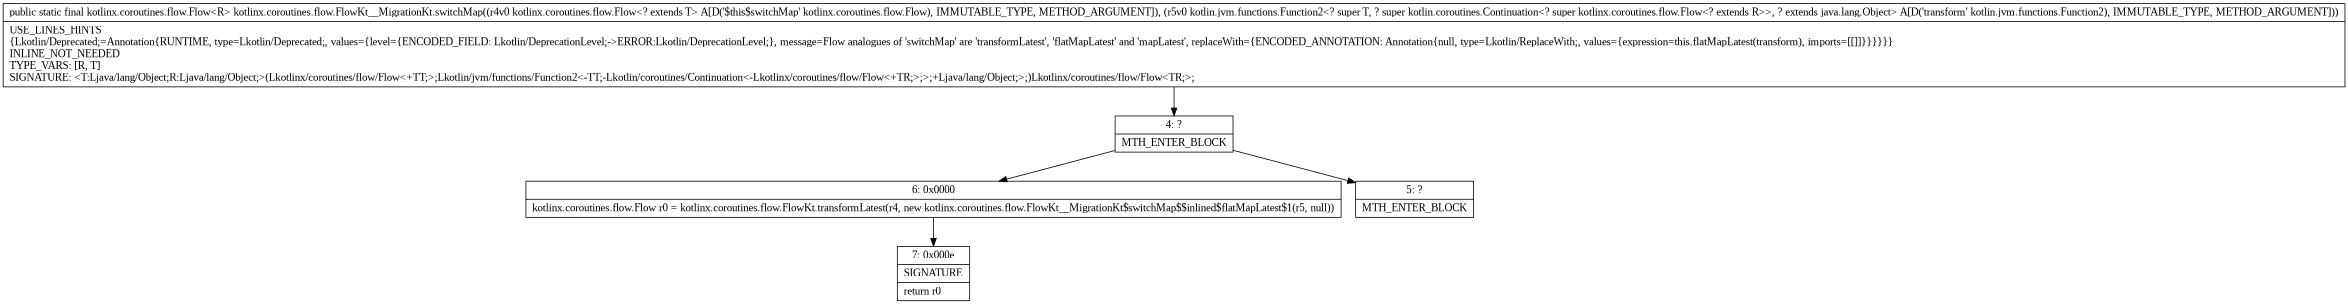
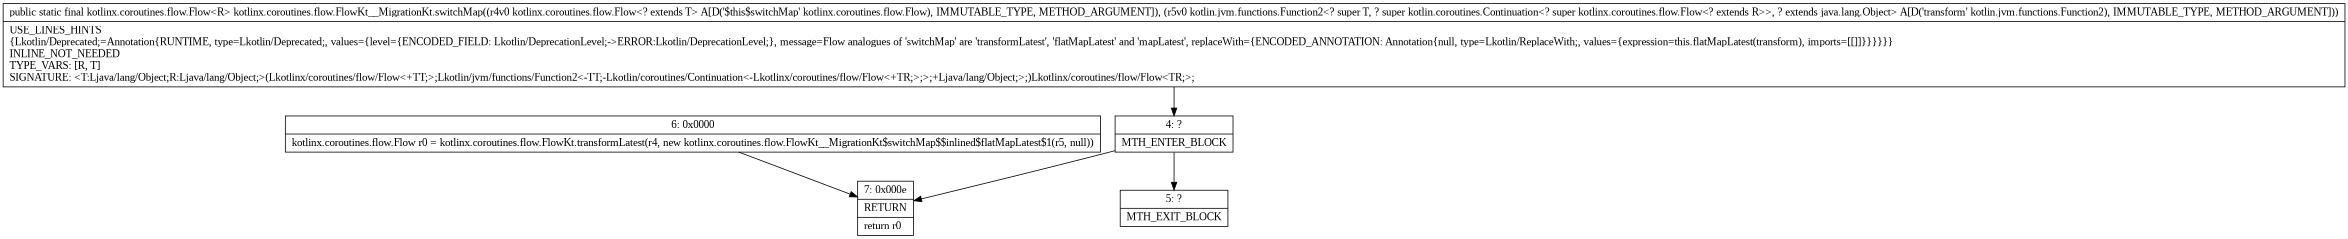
(1061, 165) -> (1018, 175)
(1415, 208) -> (1174, 217)
(934, 273) -> (886, 208)
